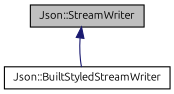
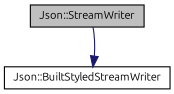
(80, 53) -> (95, 41)
